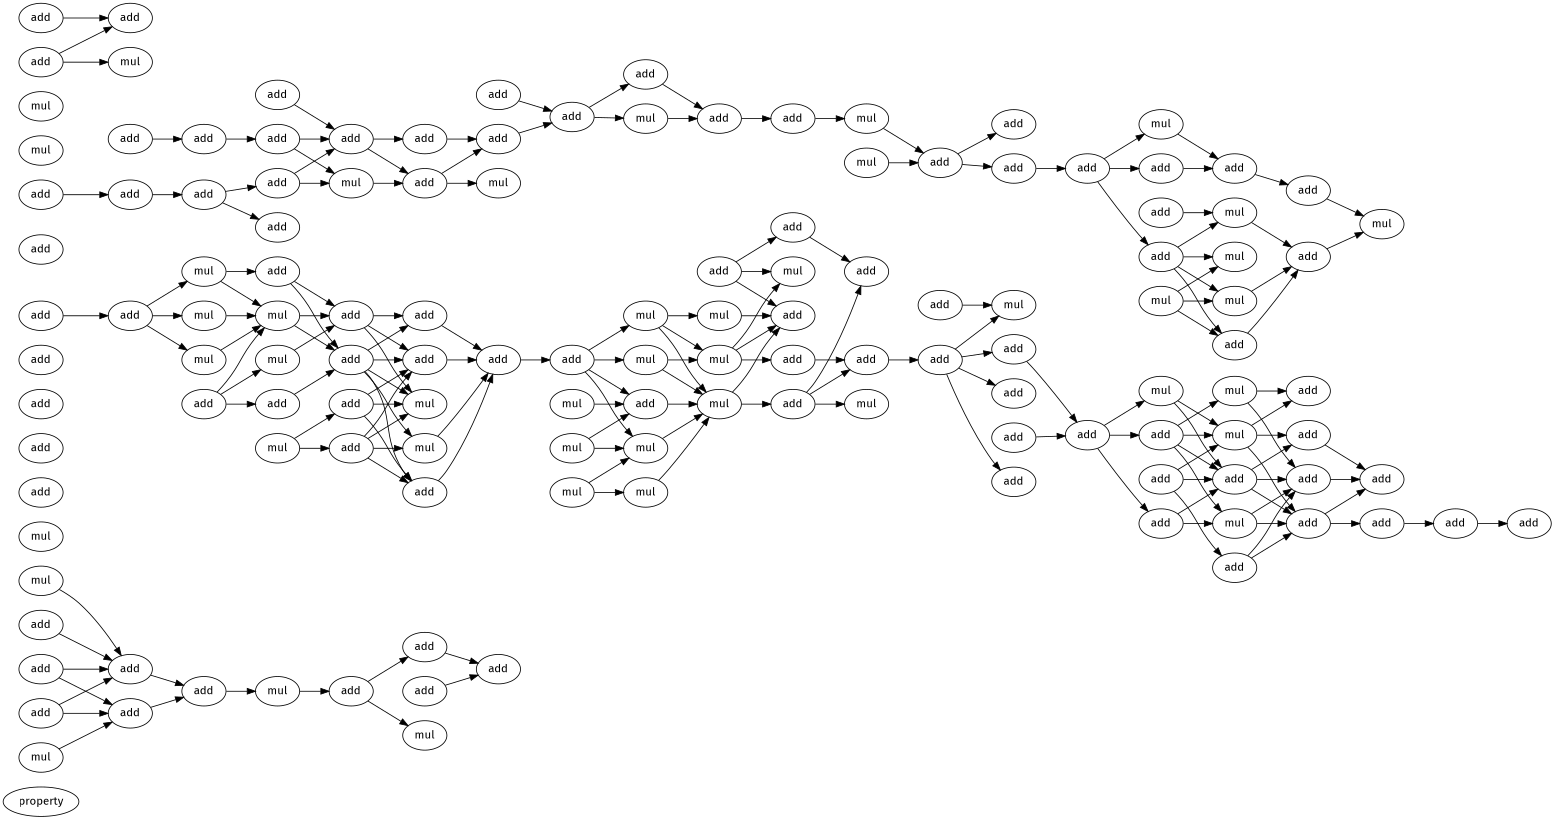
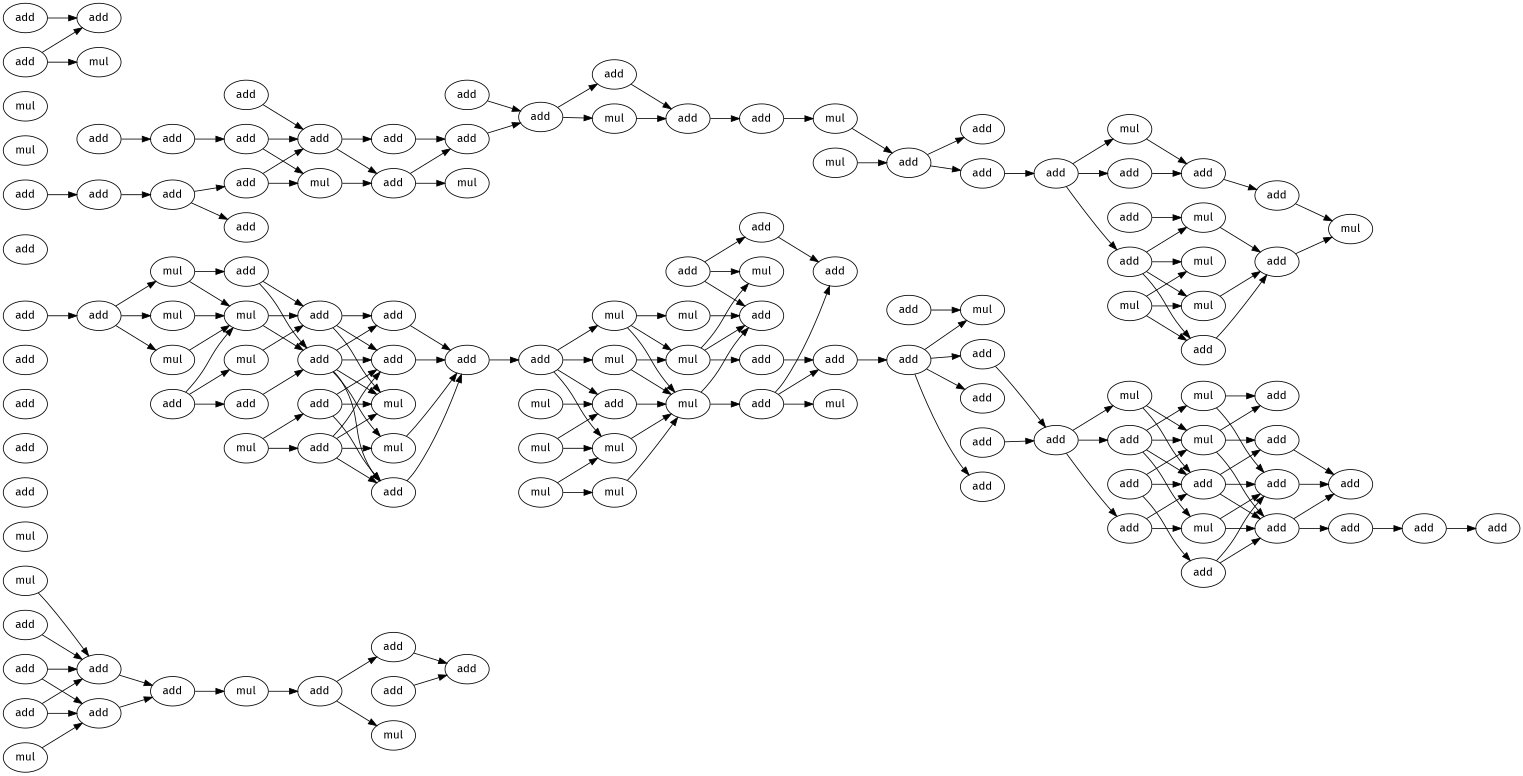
(41, 802) -> none
